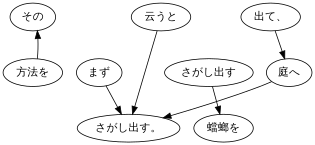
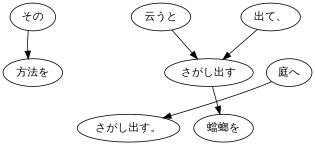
(279, 41) -> (243, 42)
(38, 49) -> (28, 41)
(146, 69) -> (182, 42)
(99, 73) -> none
